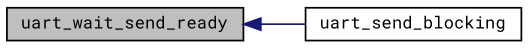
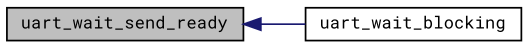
(413, 24) -> (413, 24)
